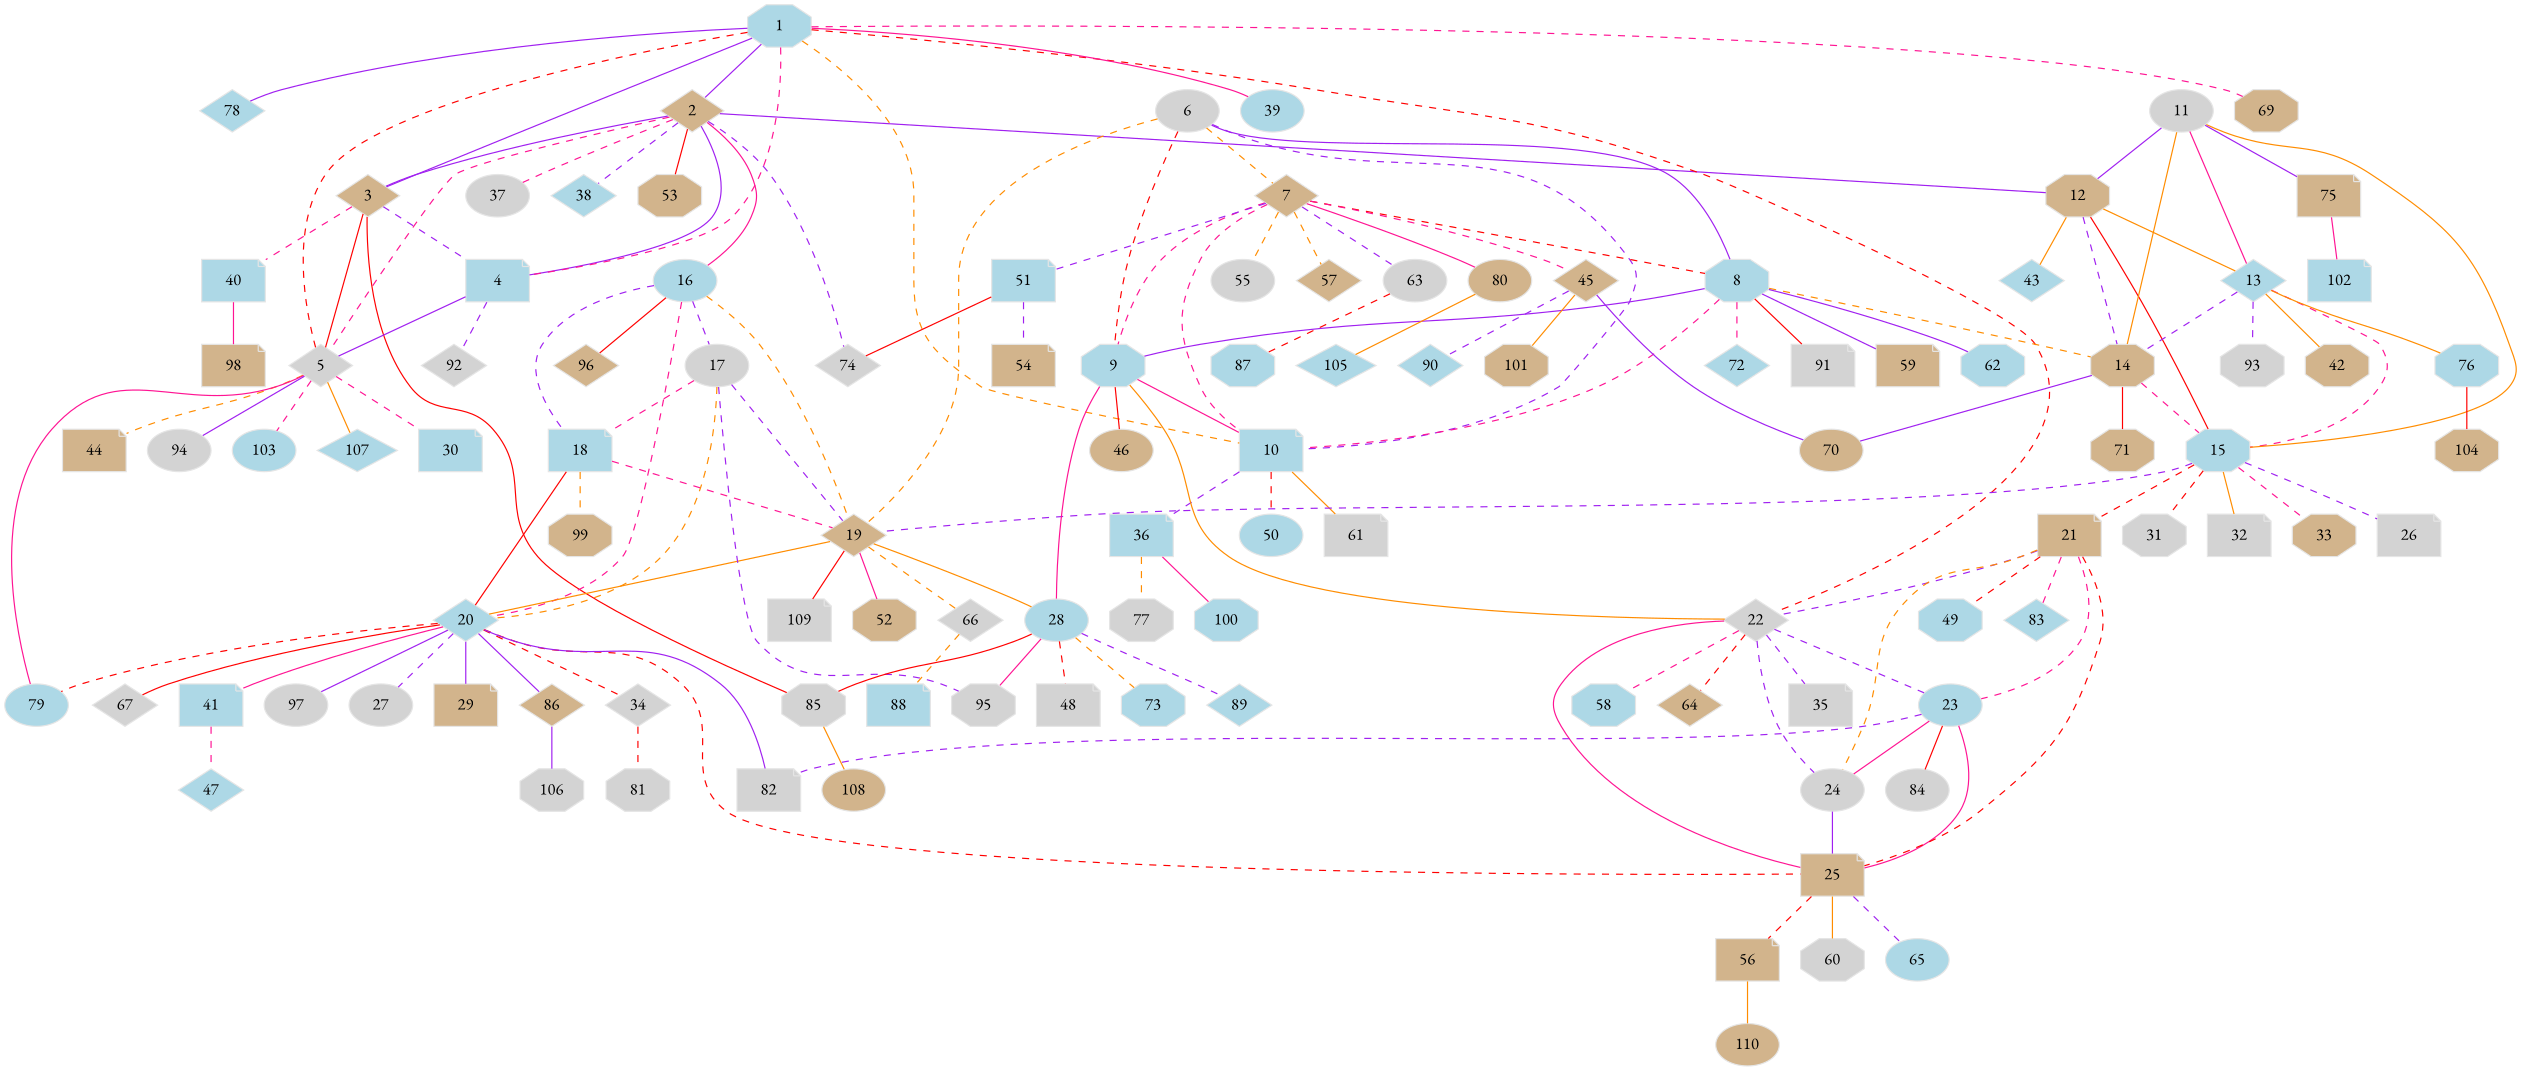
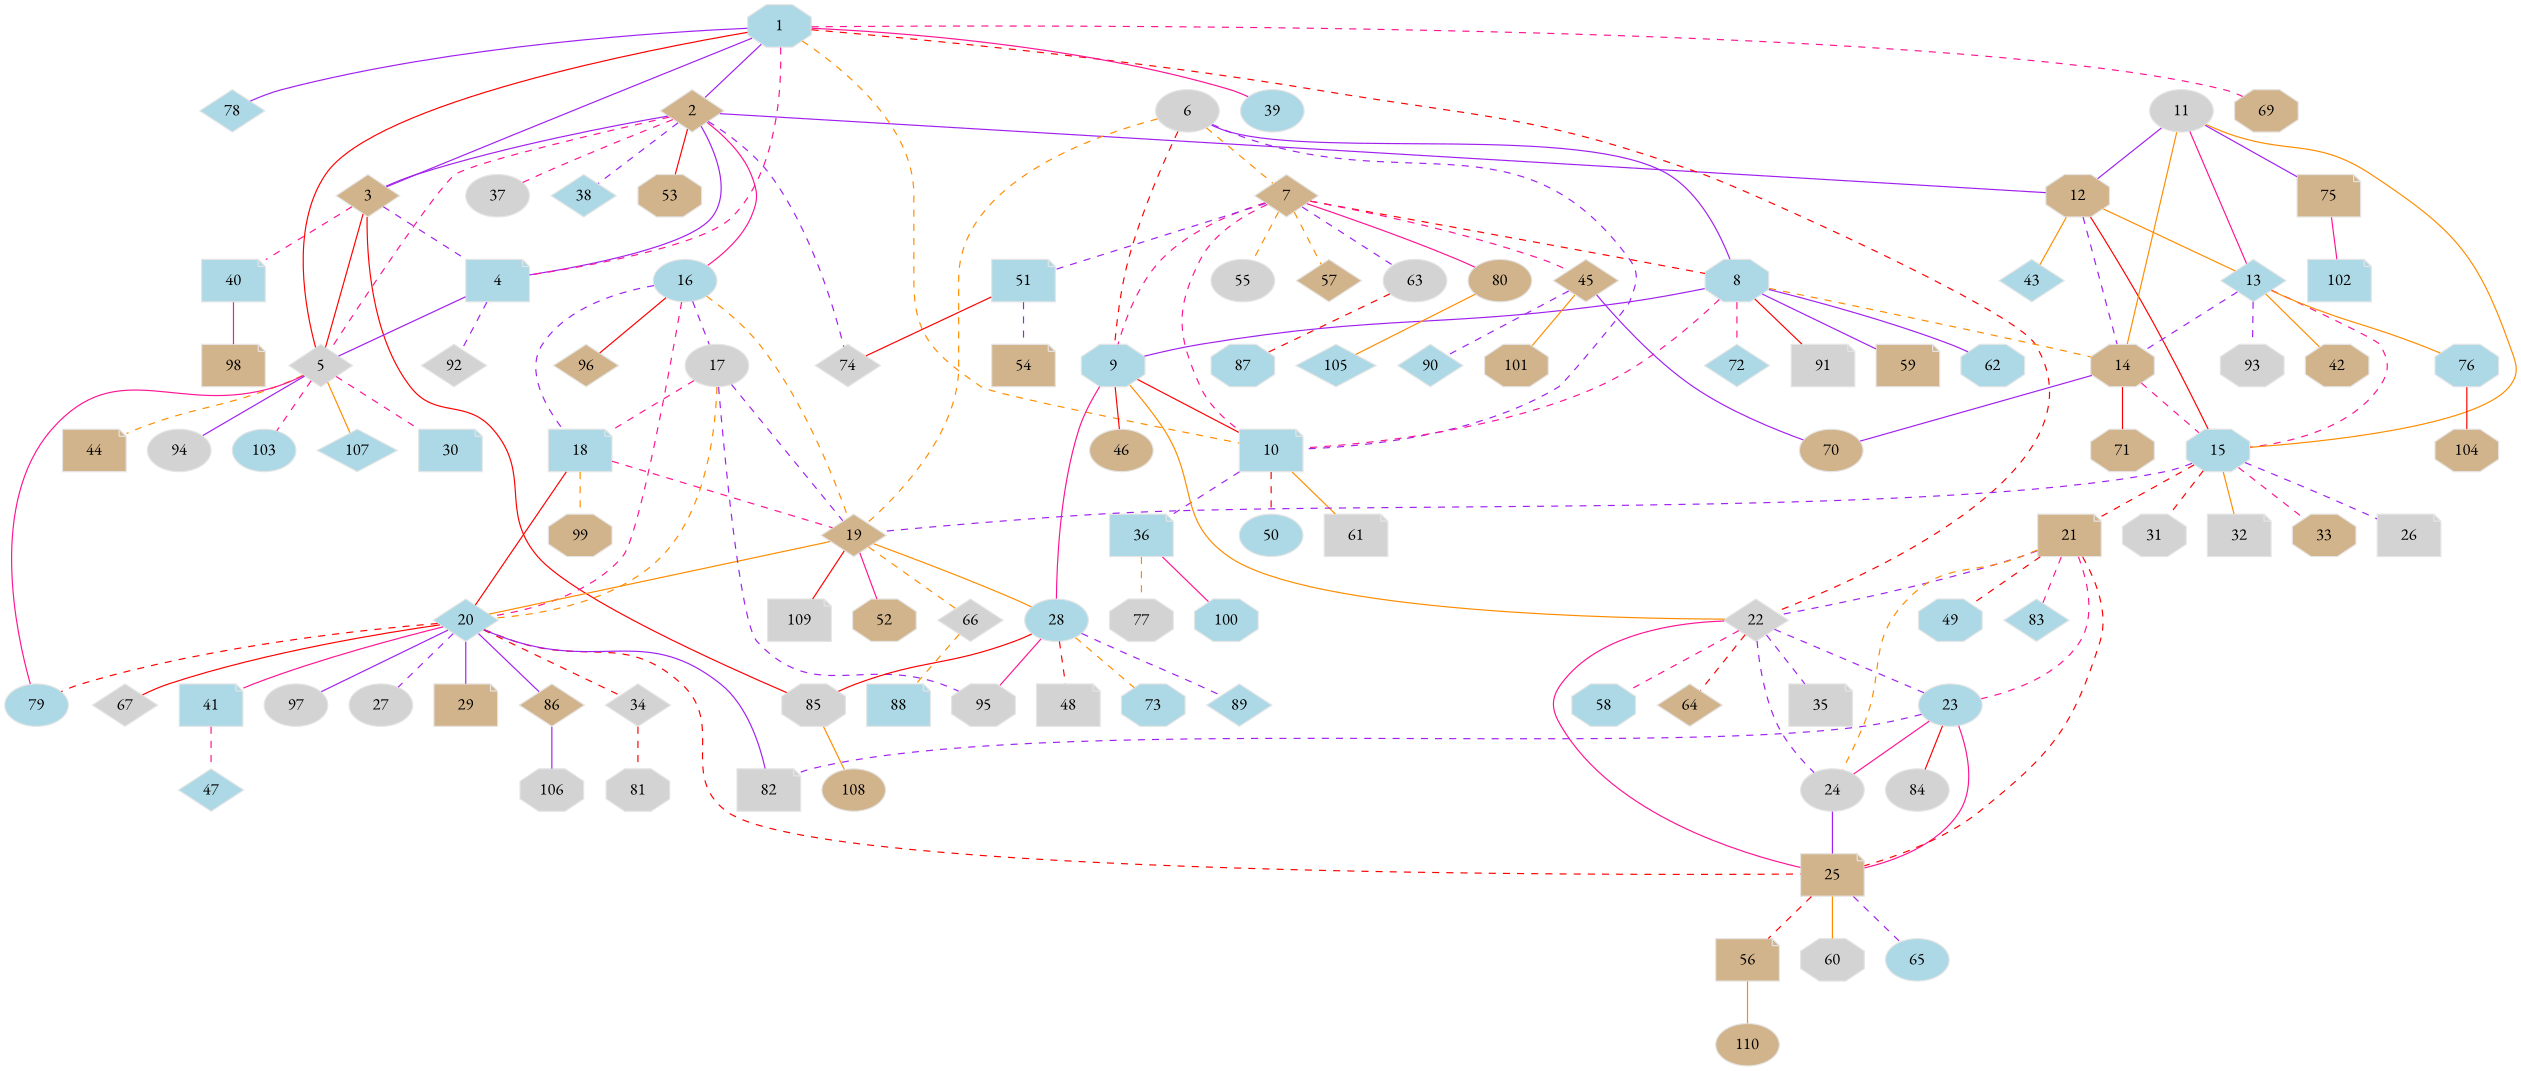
(442, 107) -> (442, 107)
(1188, 406) -> (1188, 406)
